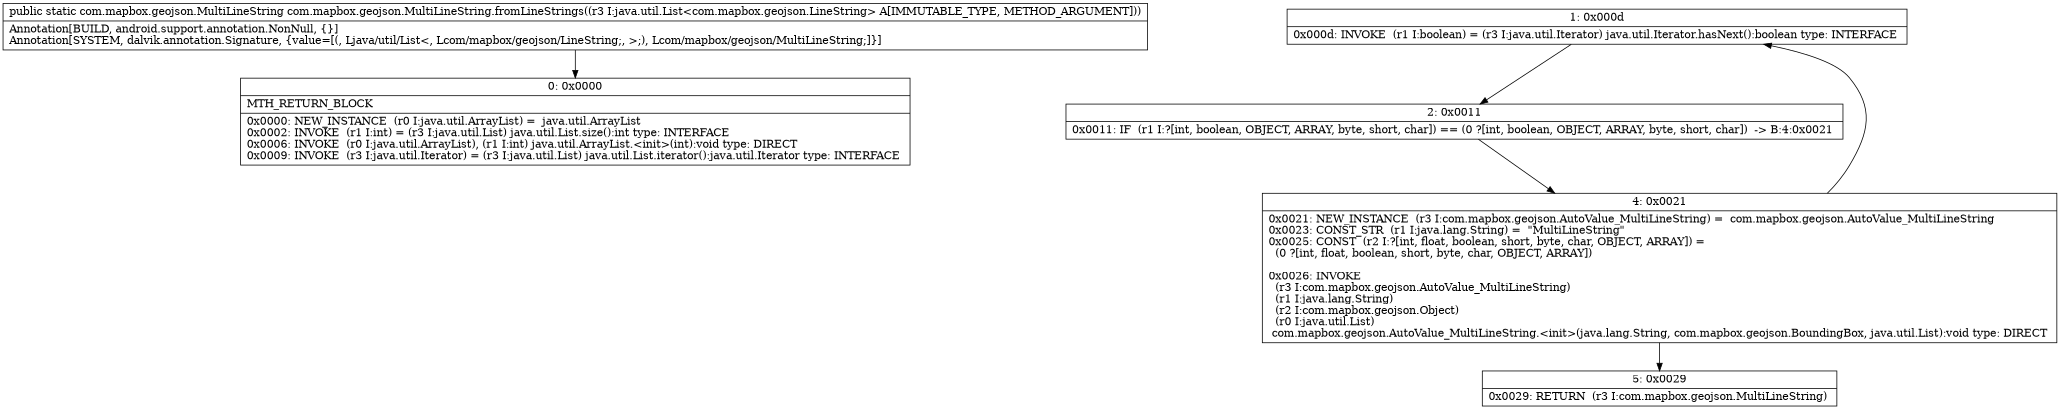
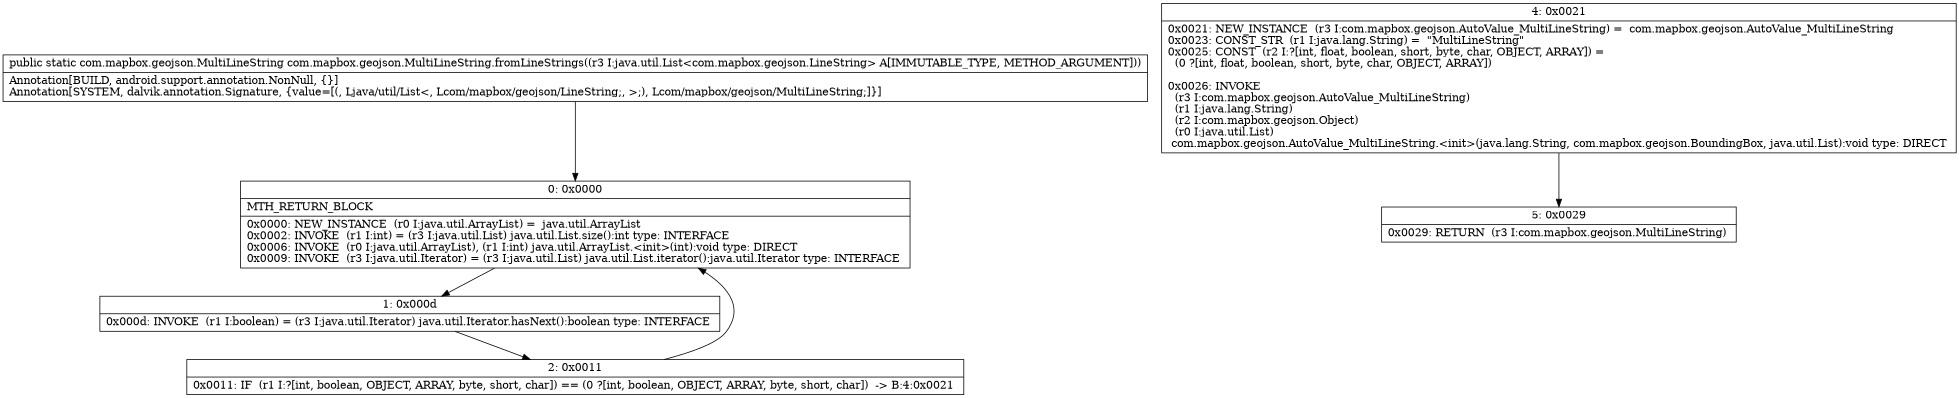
(1861, 97) -> (472, 280)
(1513, 164) -> (727, 330)
